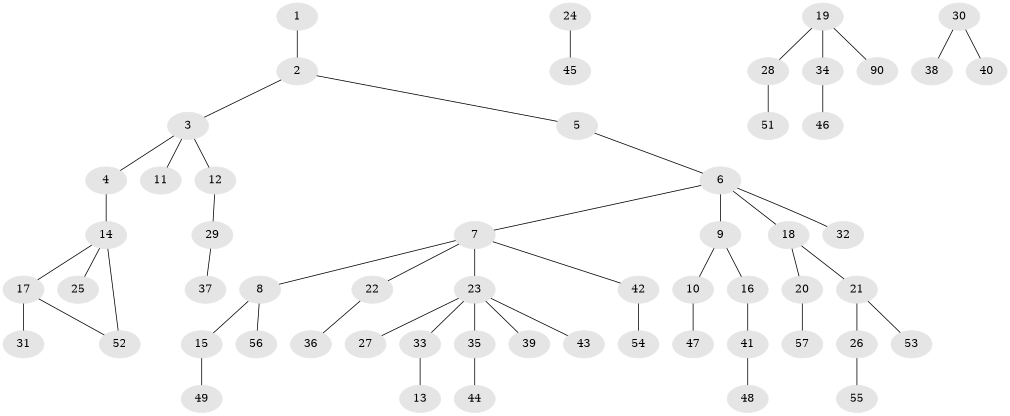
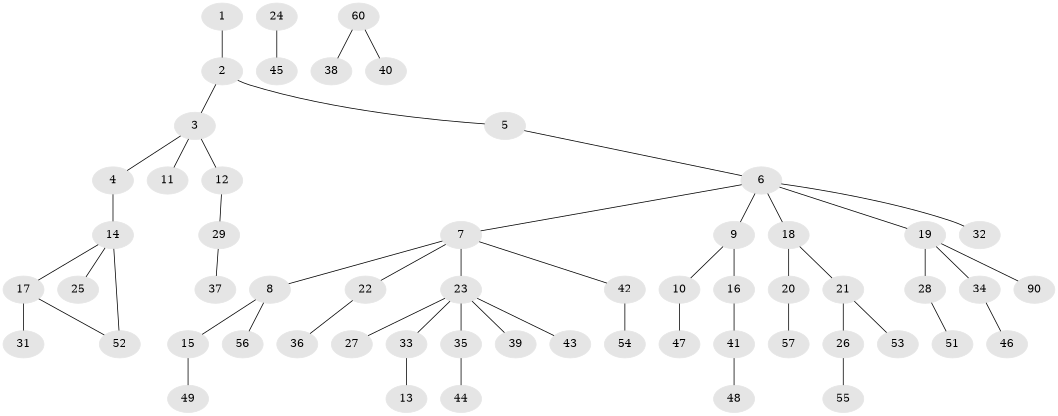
(959, 17) -> (359, 17)
none -> (843, 208)
